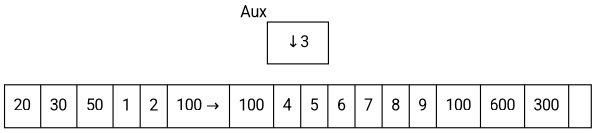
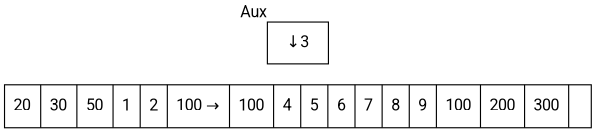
(503, 106) -> (503, 106)
